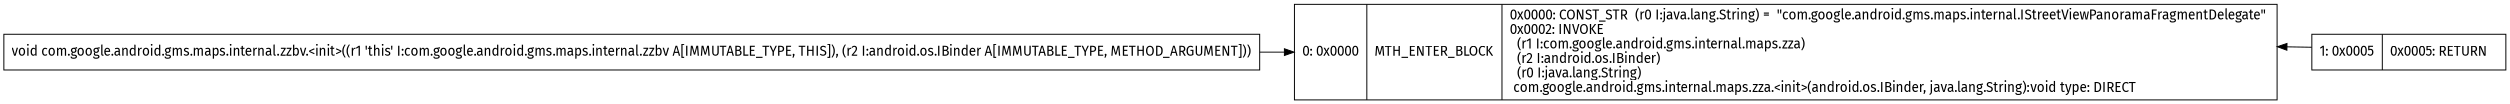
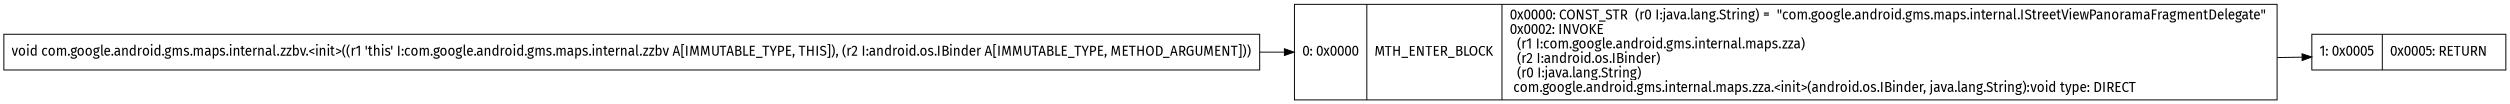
(2299, 47) -> (2290, 57)
